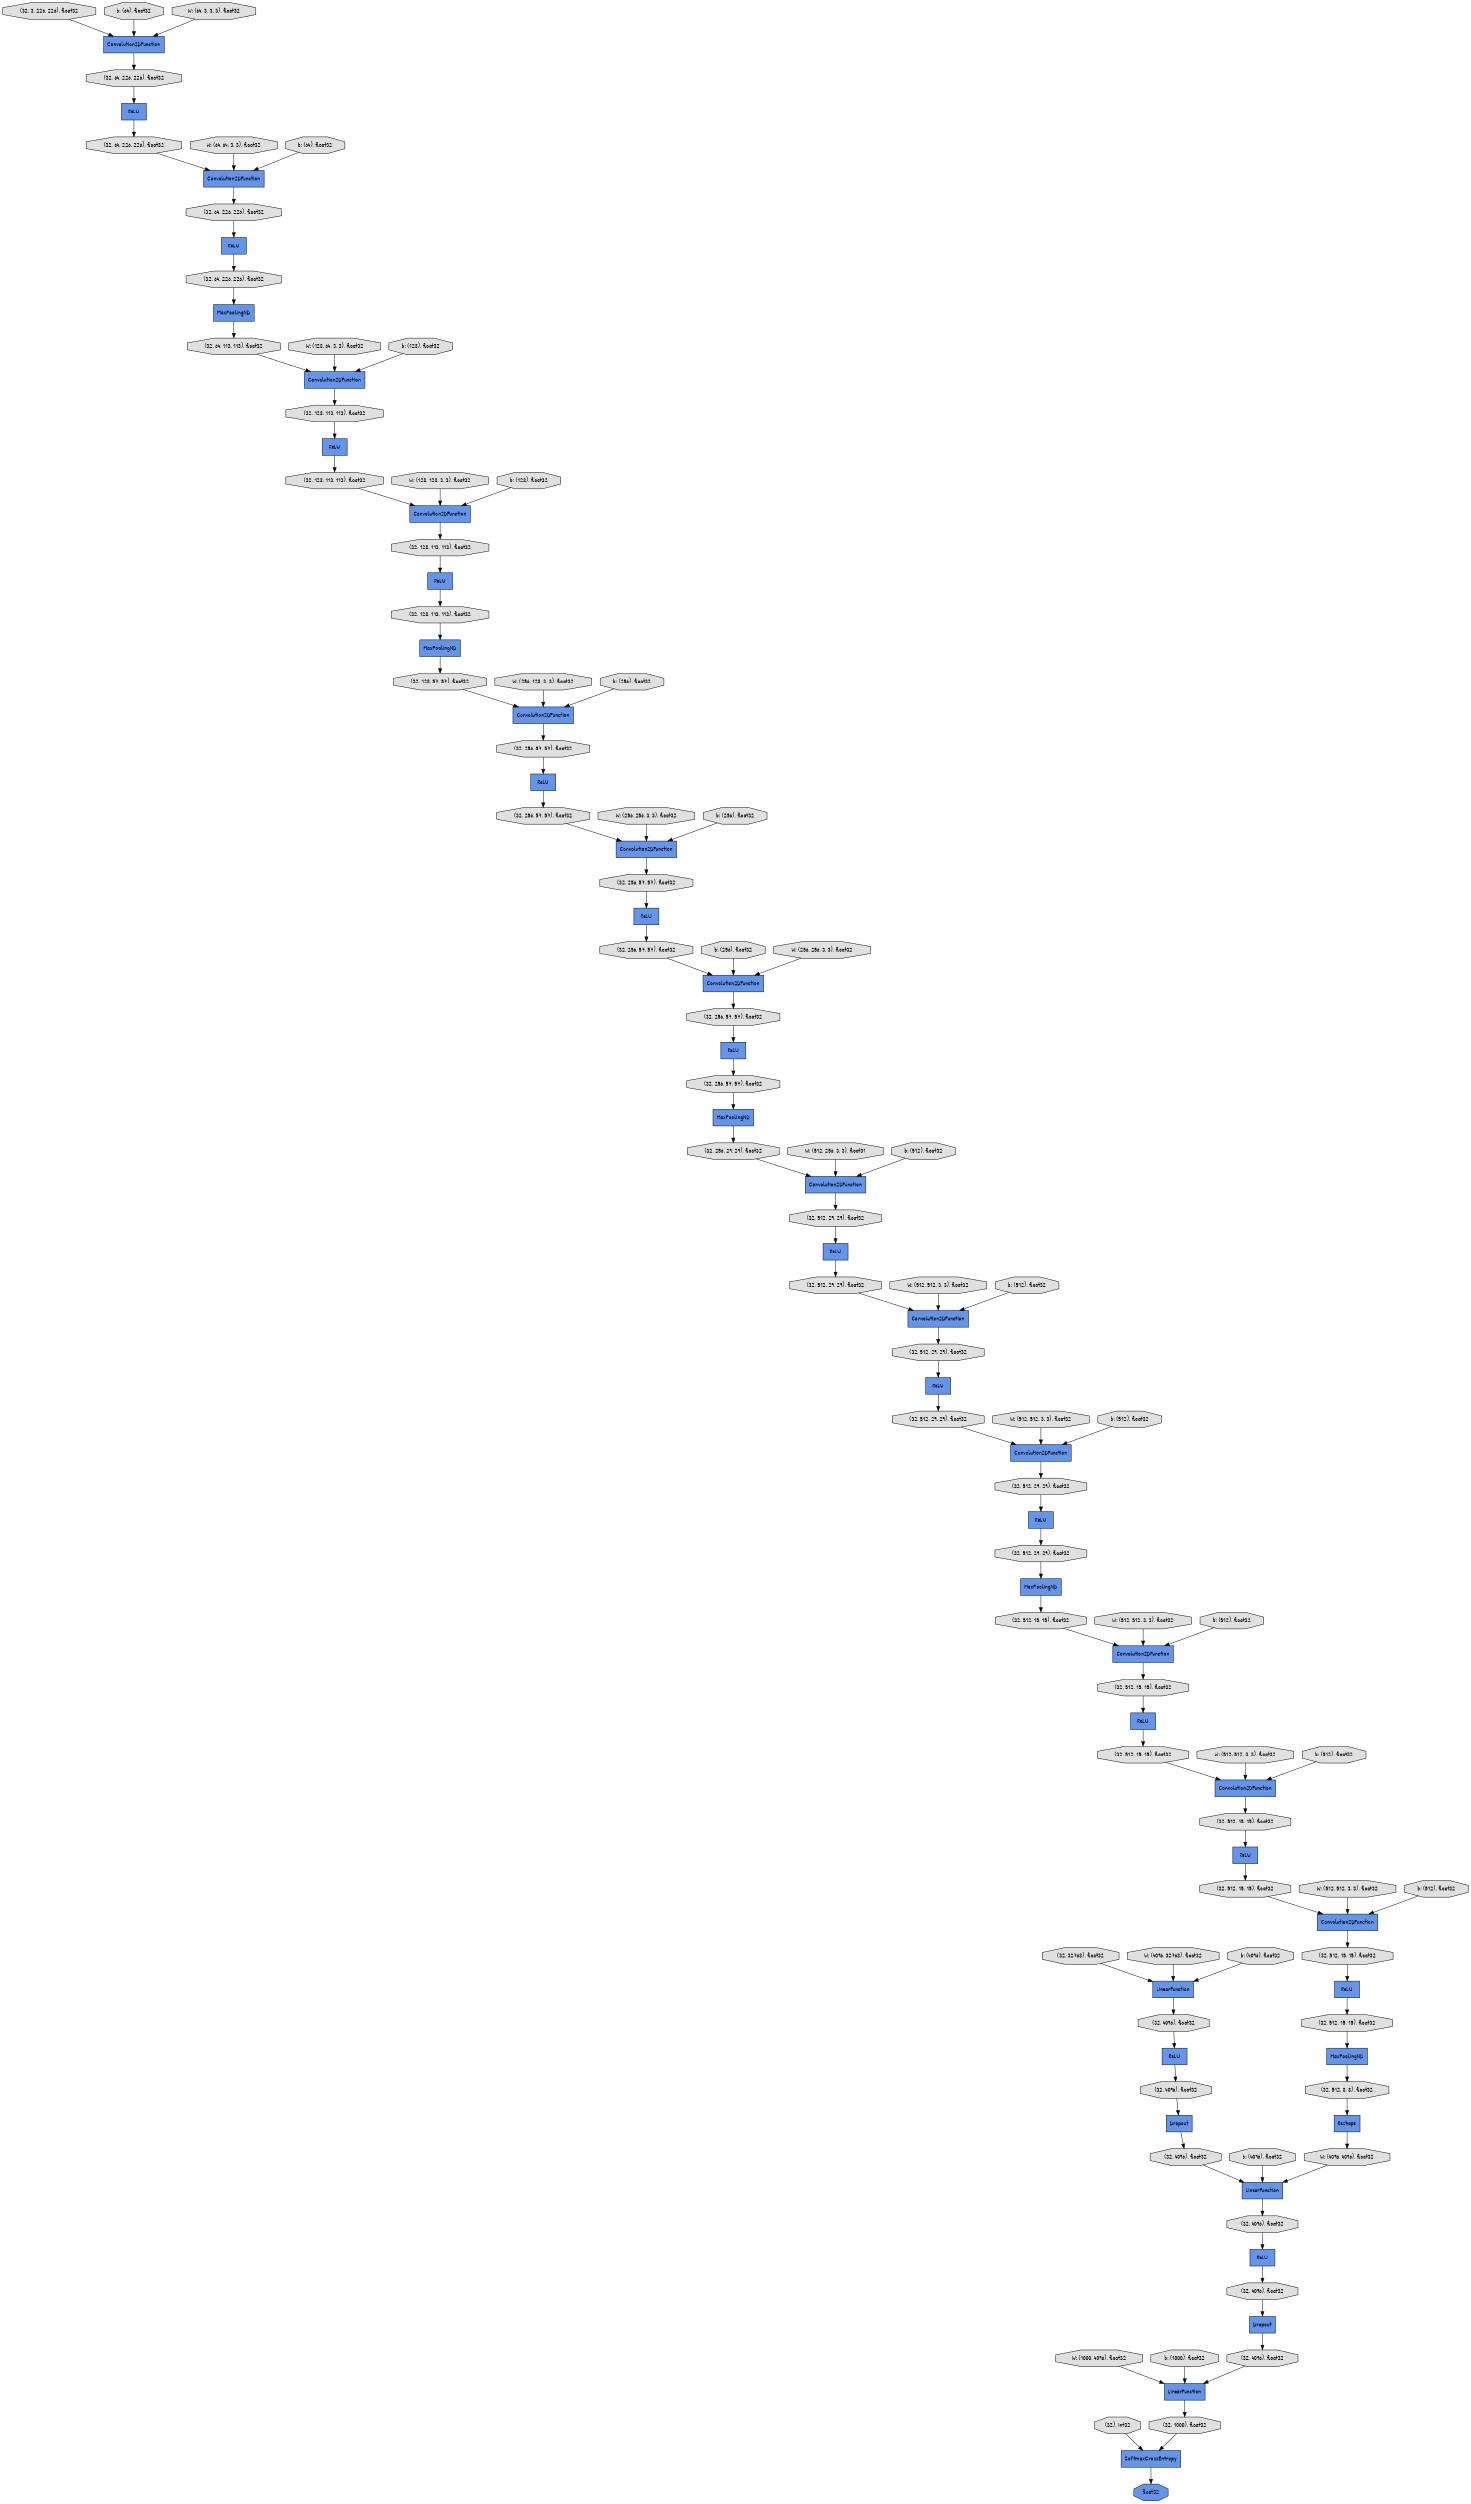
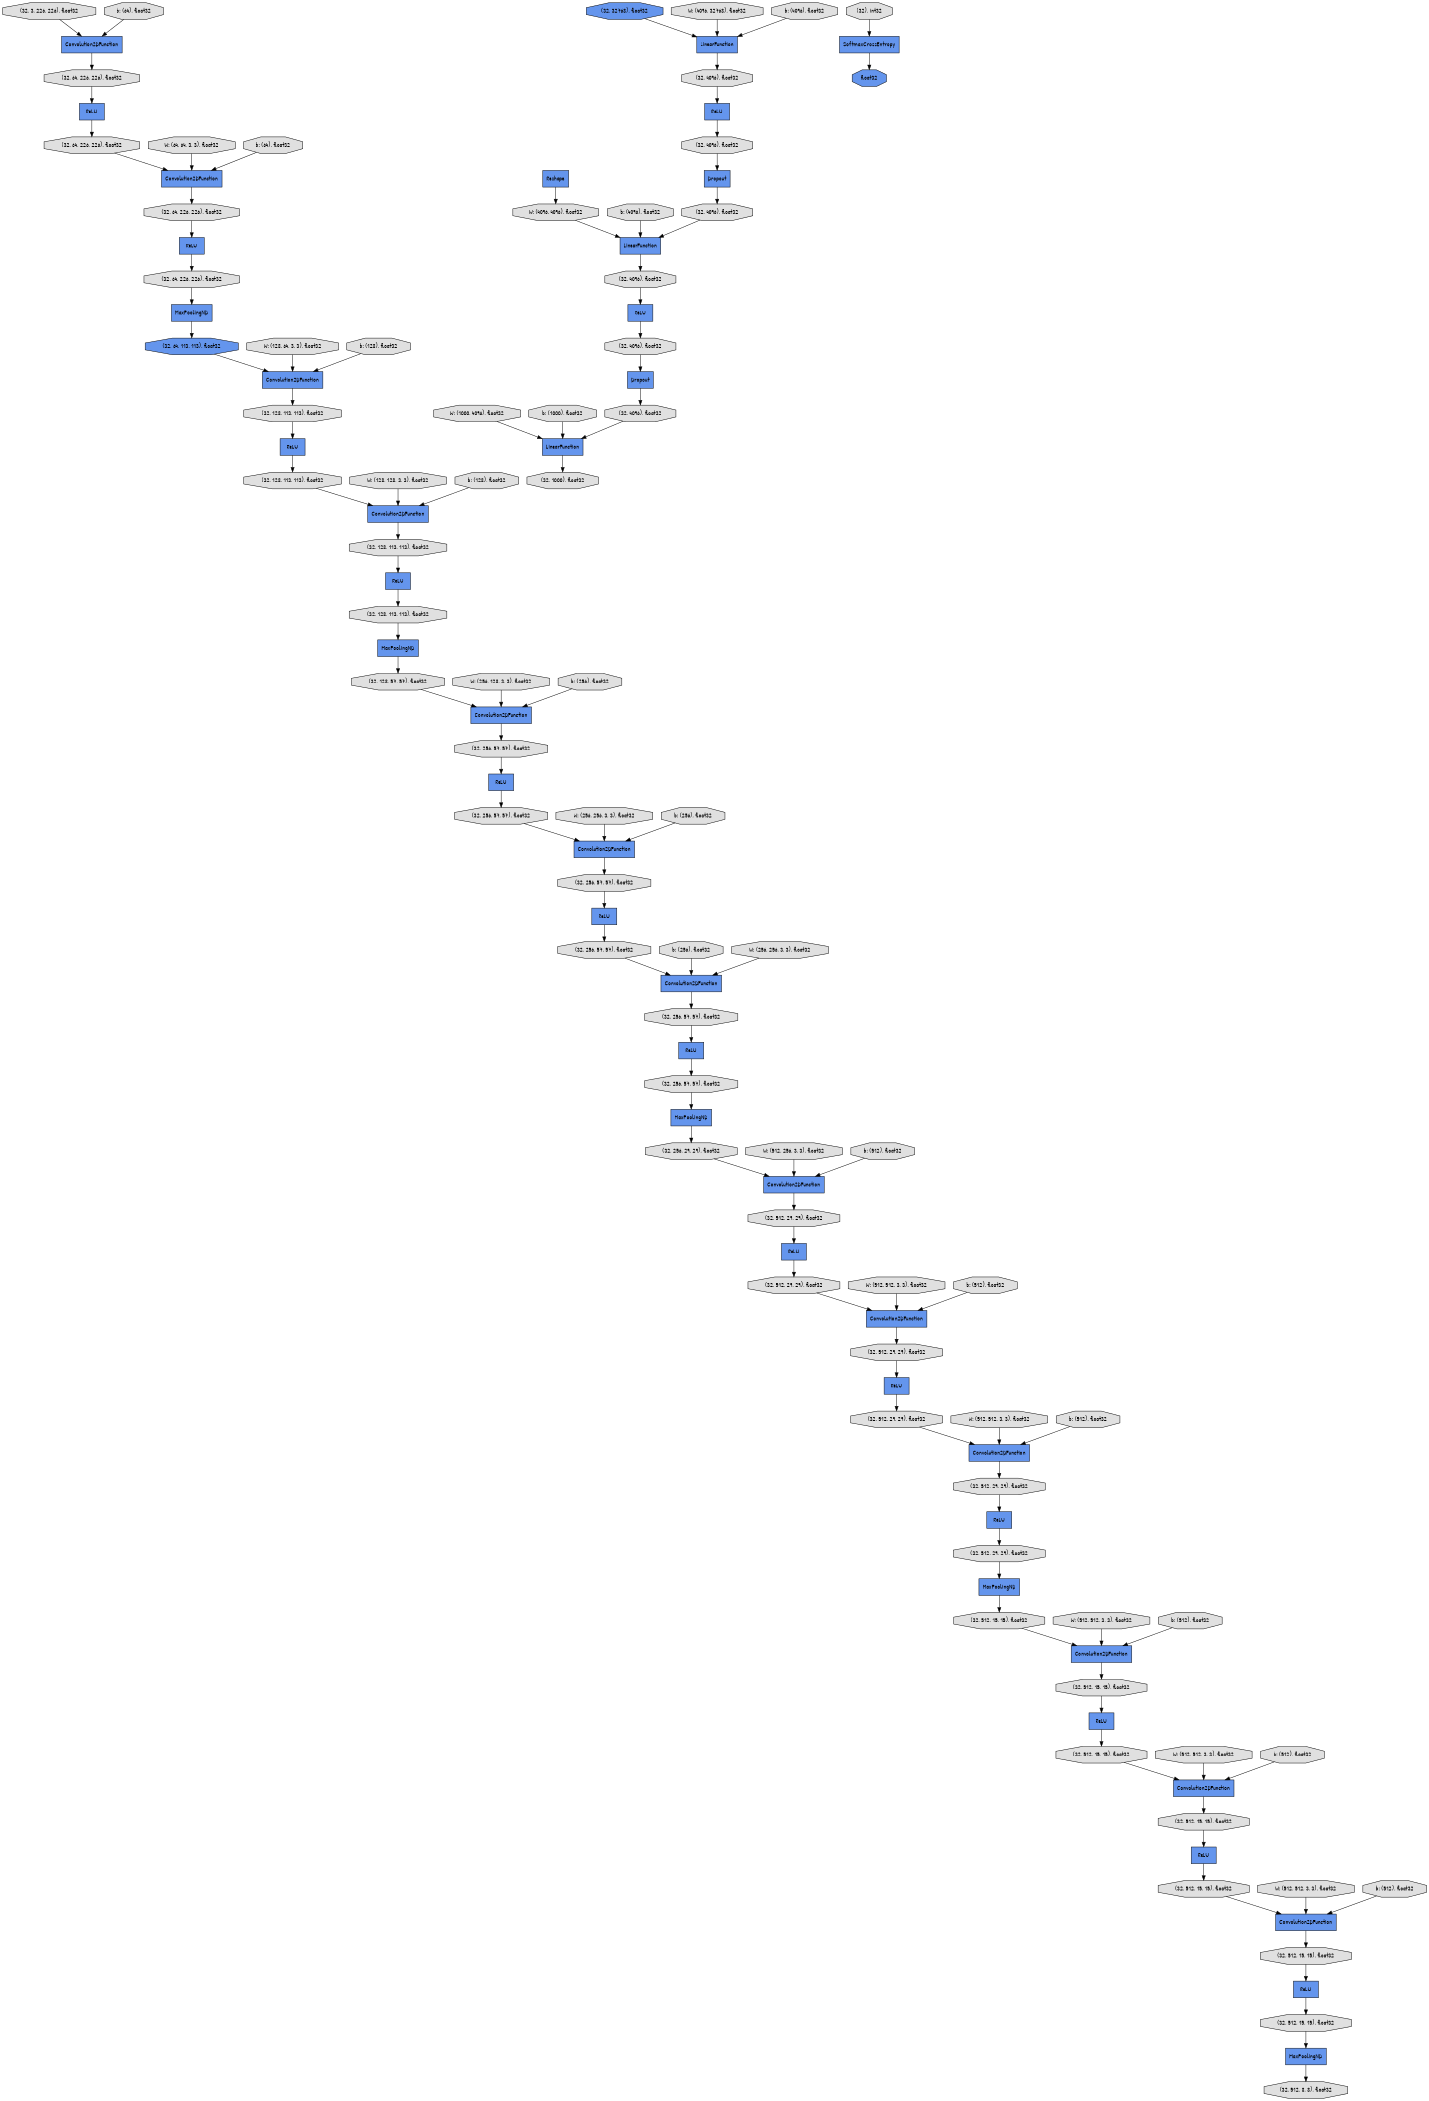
(214, 11) -> none
(234, 346) -> (192, 346)
(836, 1151) -> (794, 1151)
(1081, 1956) -> (625, 11)
(1347, 2104) -> none
(1170, 2440) -> none
